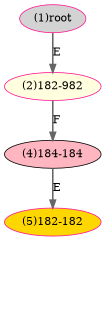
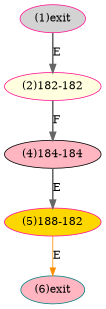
(53, 19) -> (53, 19)
(53, 86) -> (53, 86)
(53, 222) -> (53, 222)
none -> (53, 290)
